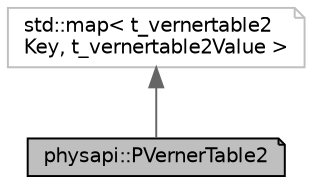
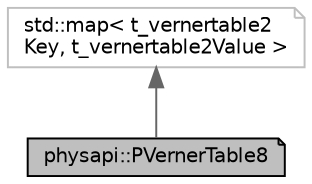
(156, 157) -> (156, 157)
